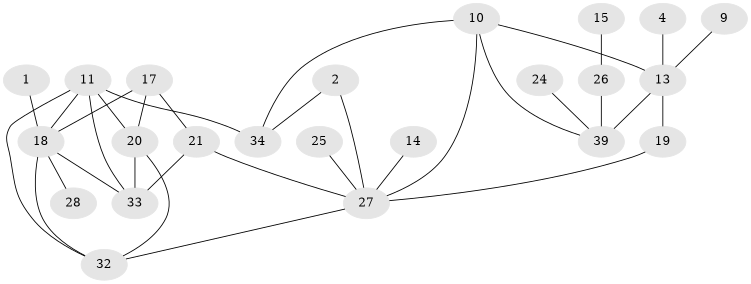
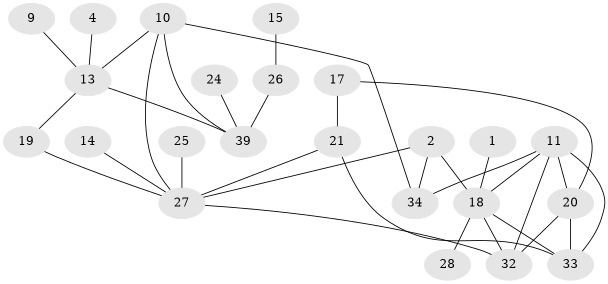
(97, 110) -> (454, 173)
